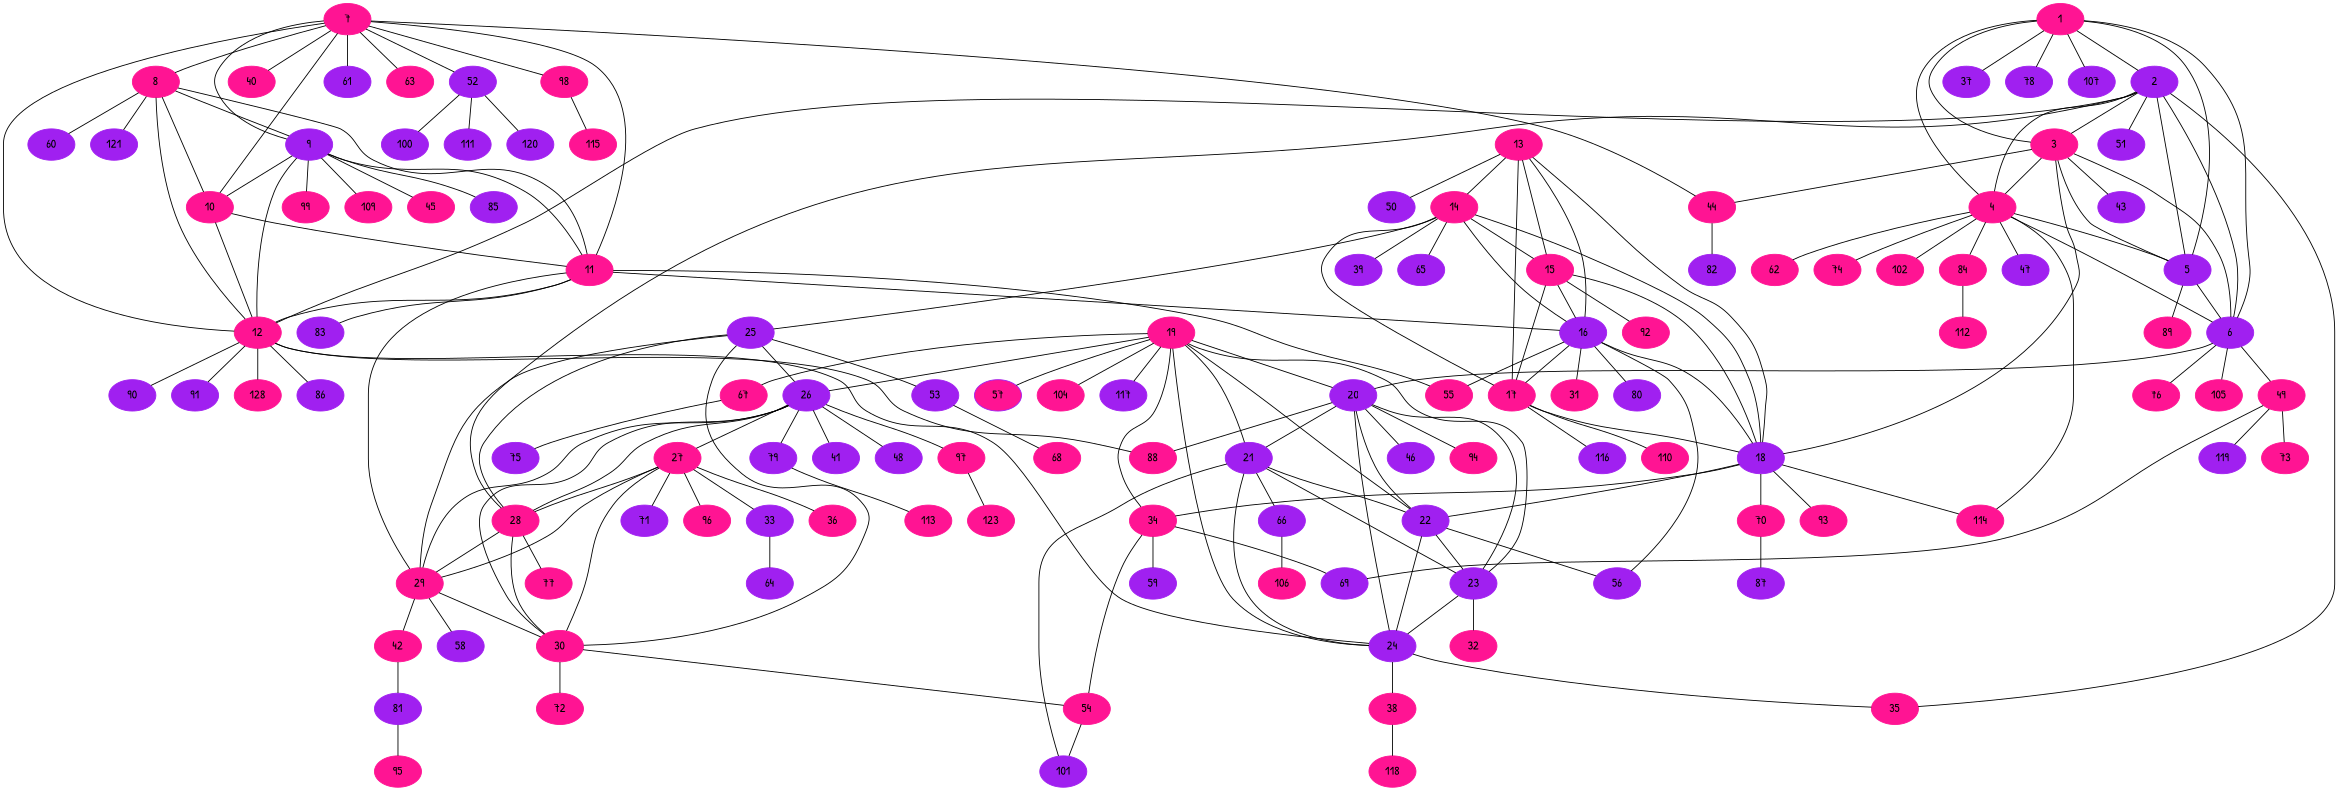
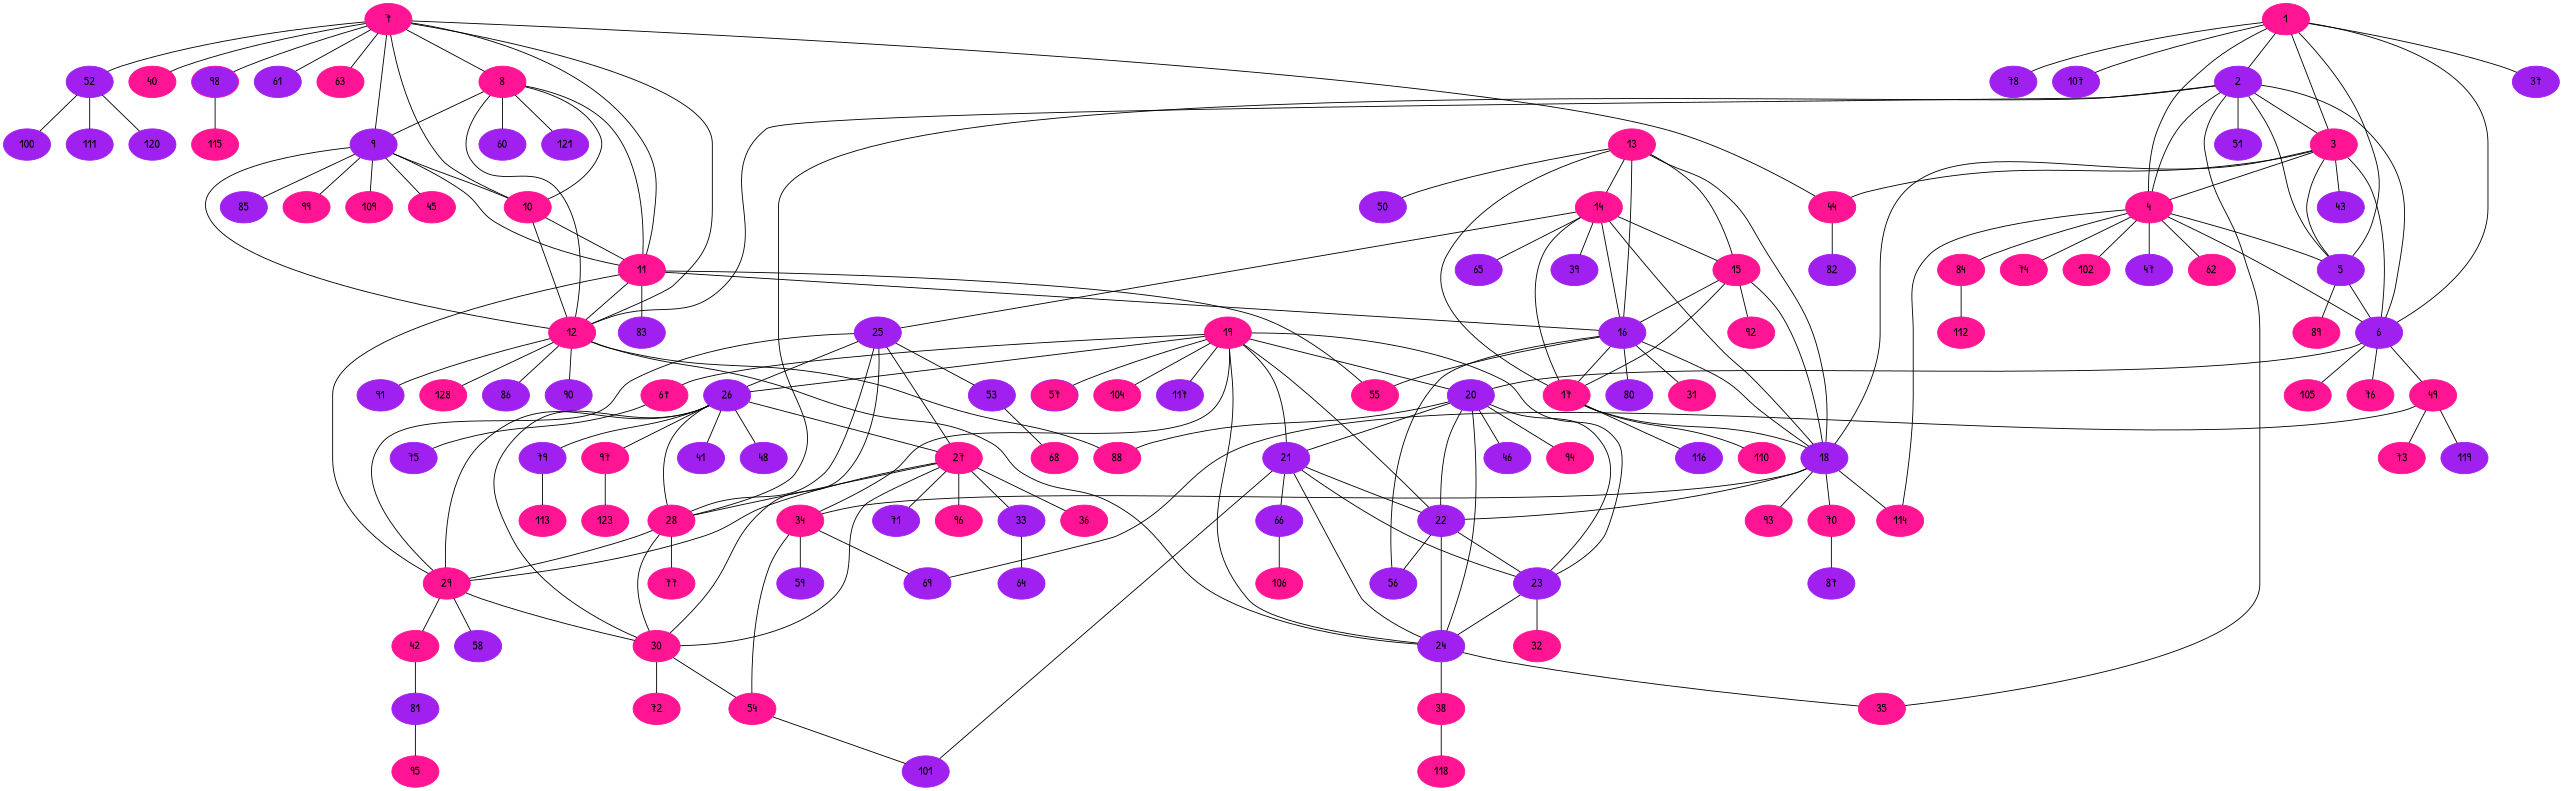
(564, 82) -> (215, 82)
none -> (915, 391)
